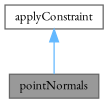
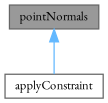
(54, 58) -> (54, 58)
